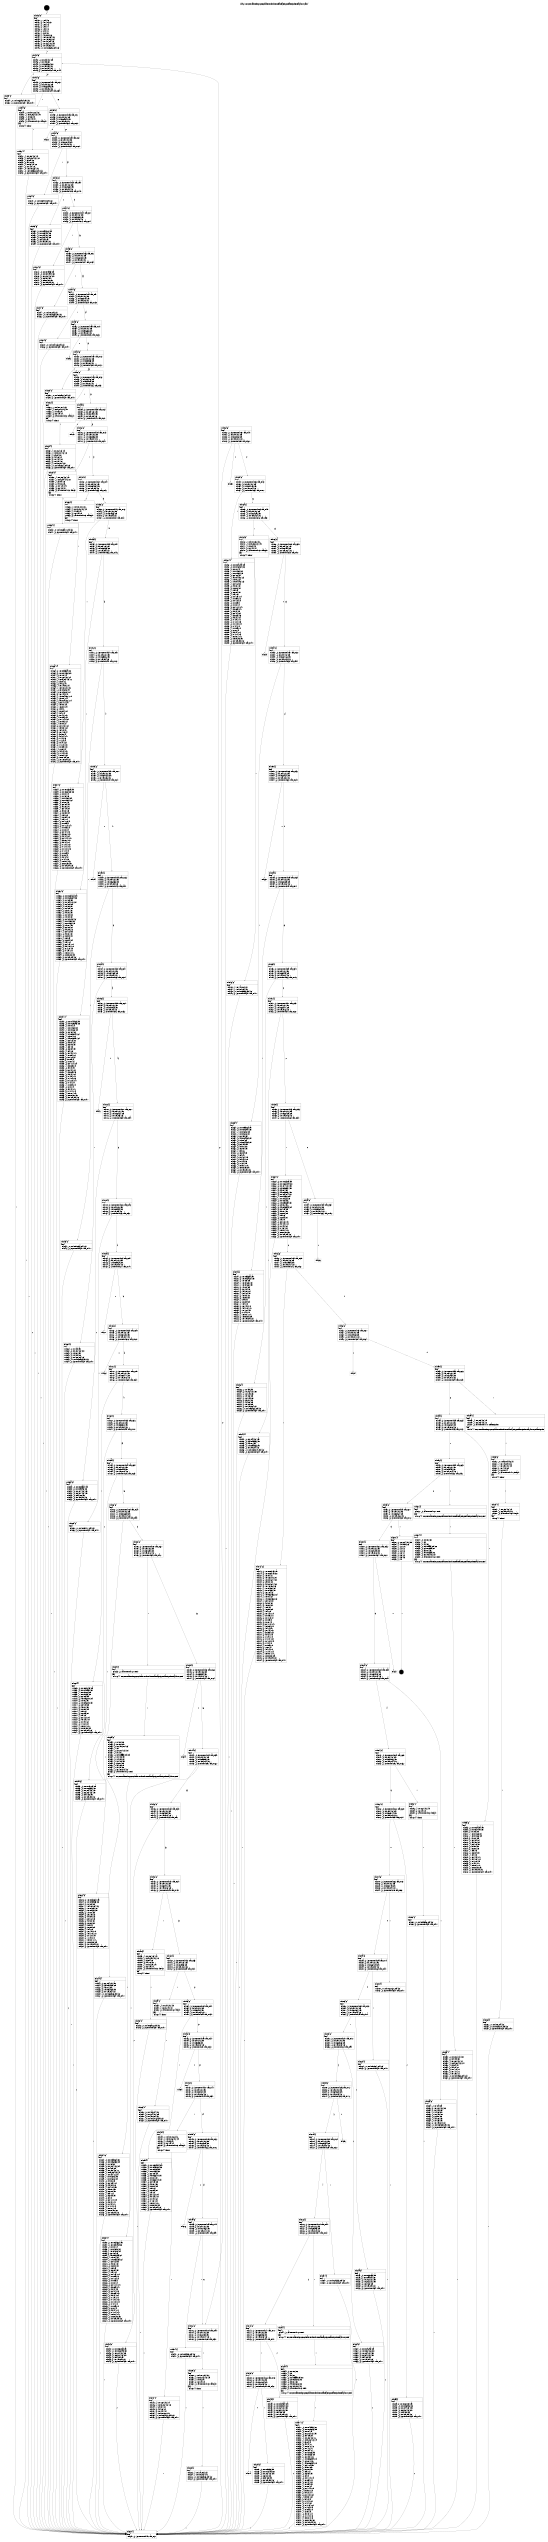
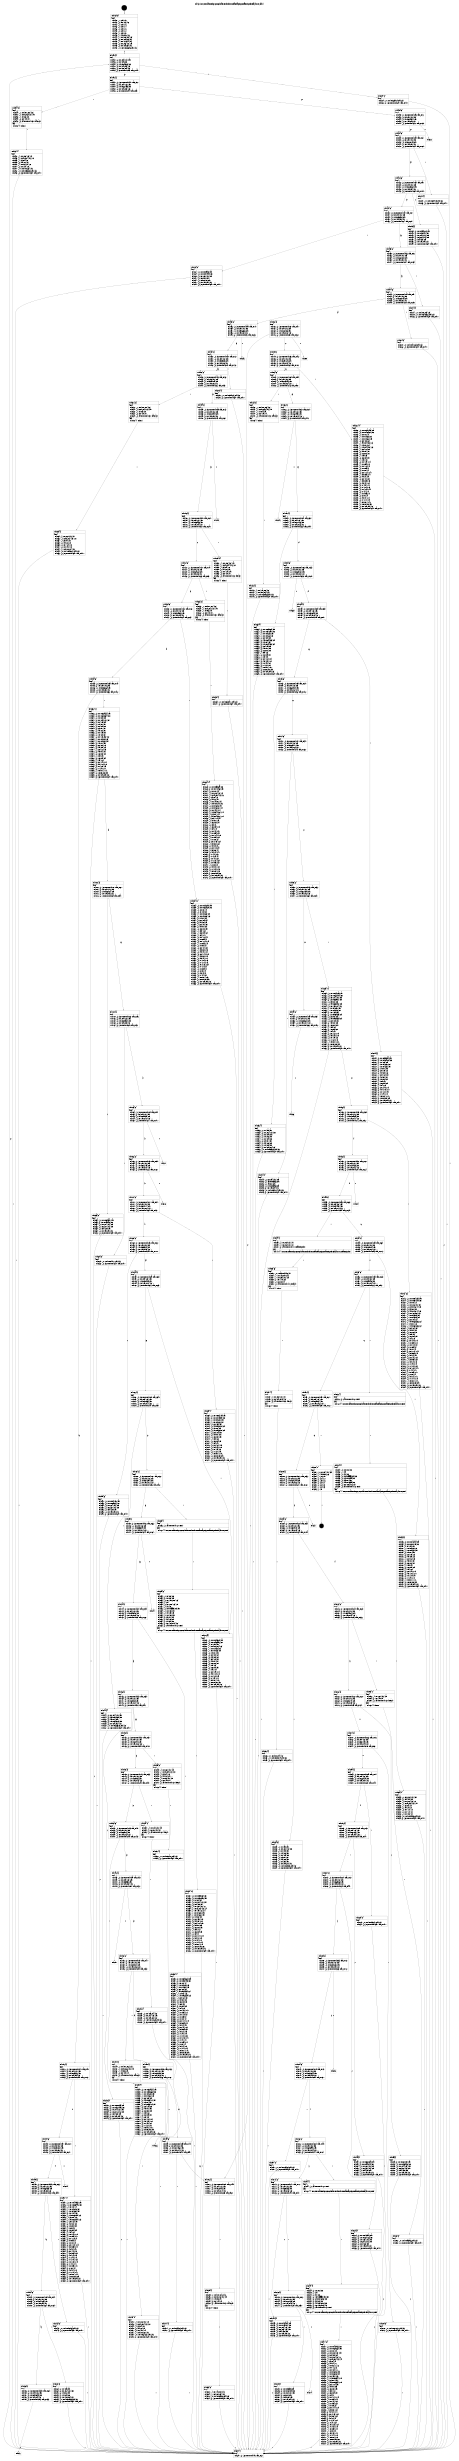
(115, 1058) -> (106, 830)
